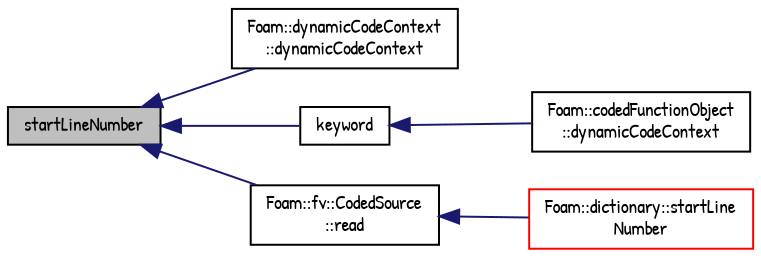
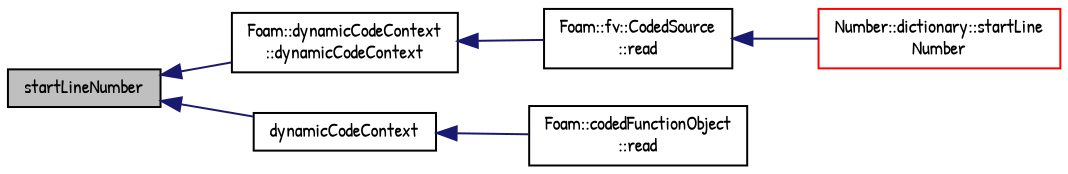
(641, 122) -> (638, 136)
(345, 126) -> (345, 132)
(209, 168) -> (511, 40)
(641, 219) -> (939, 39)
